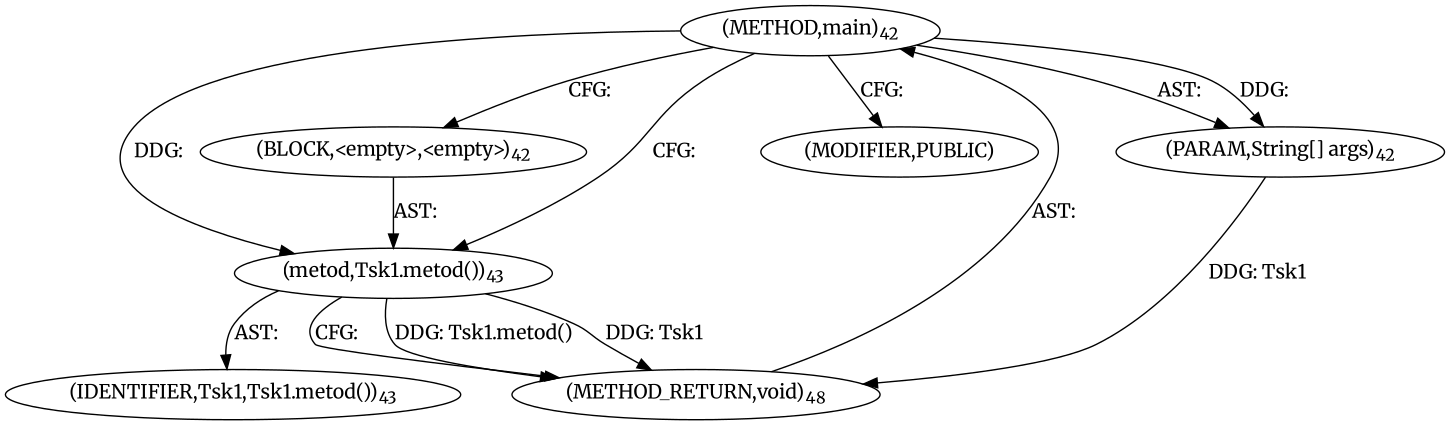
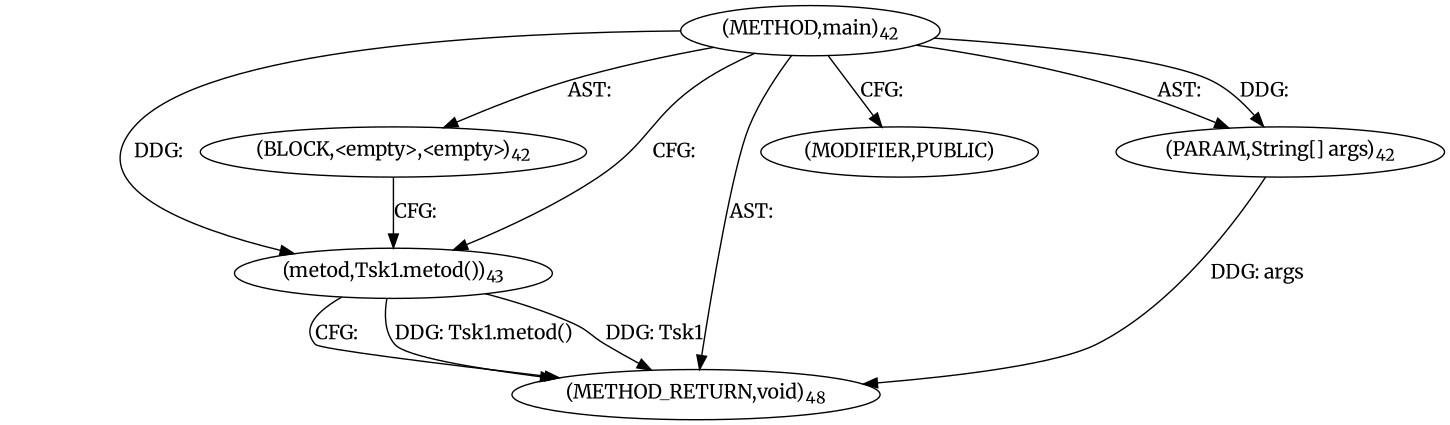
(592, 91) -> (592, 91)
(418, 213) -> (418, 213)
(1010, 230) -> (730, 200)
(1257, 273) -> (1257, 273)
(233, 395) -> none
